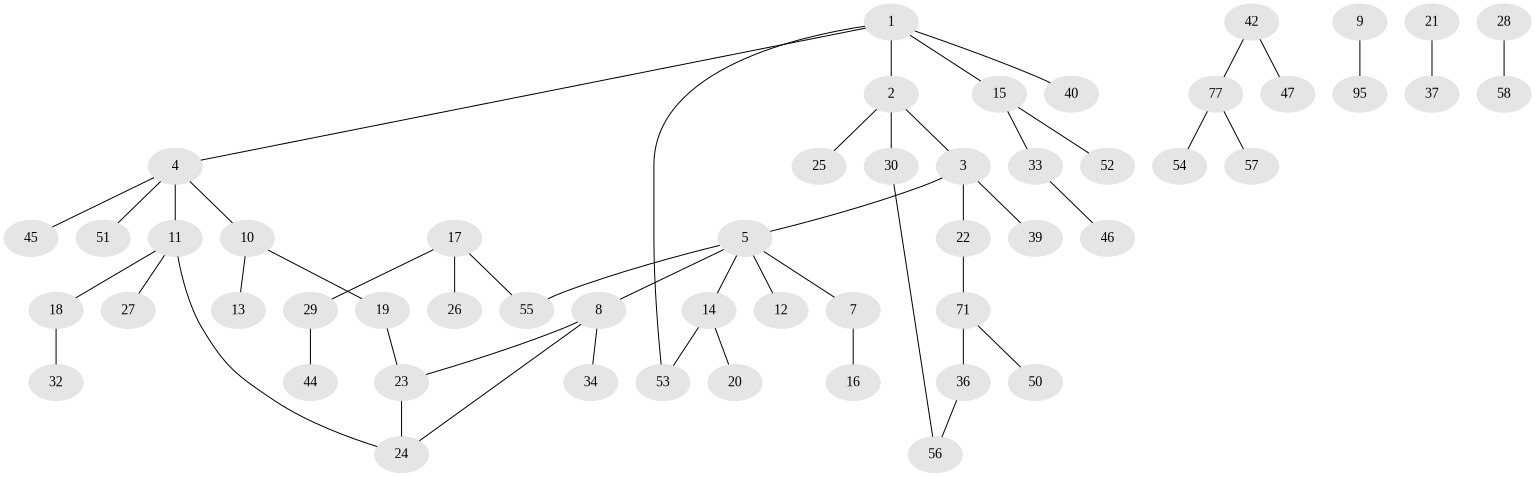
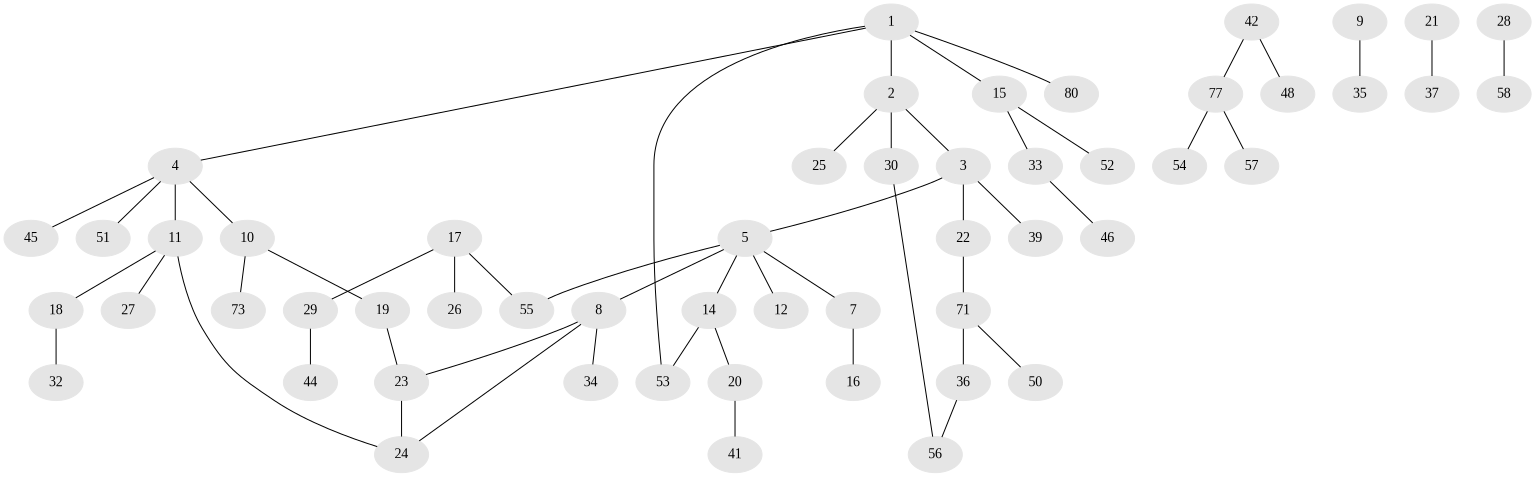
(1071, 94) -> (1071, 94)
(1288, 94) -> (1288, 94)
(1360, 94) -> (1360, 94)
(238, 310) -> (238, 310)
none -> (735, 455)
